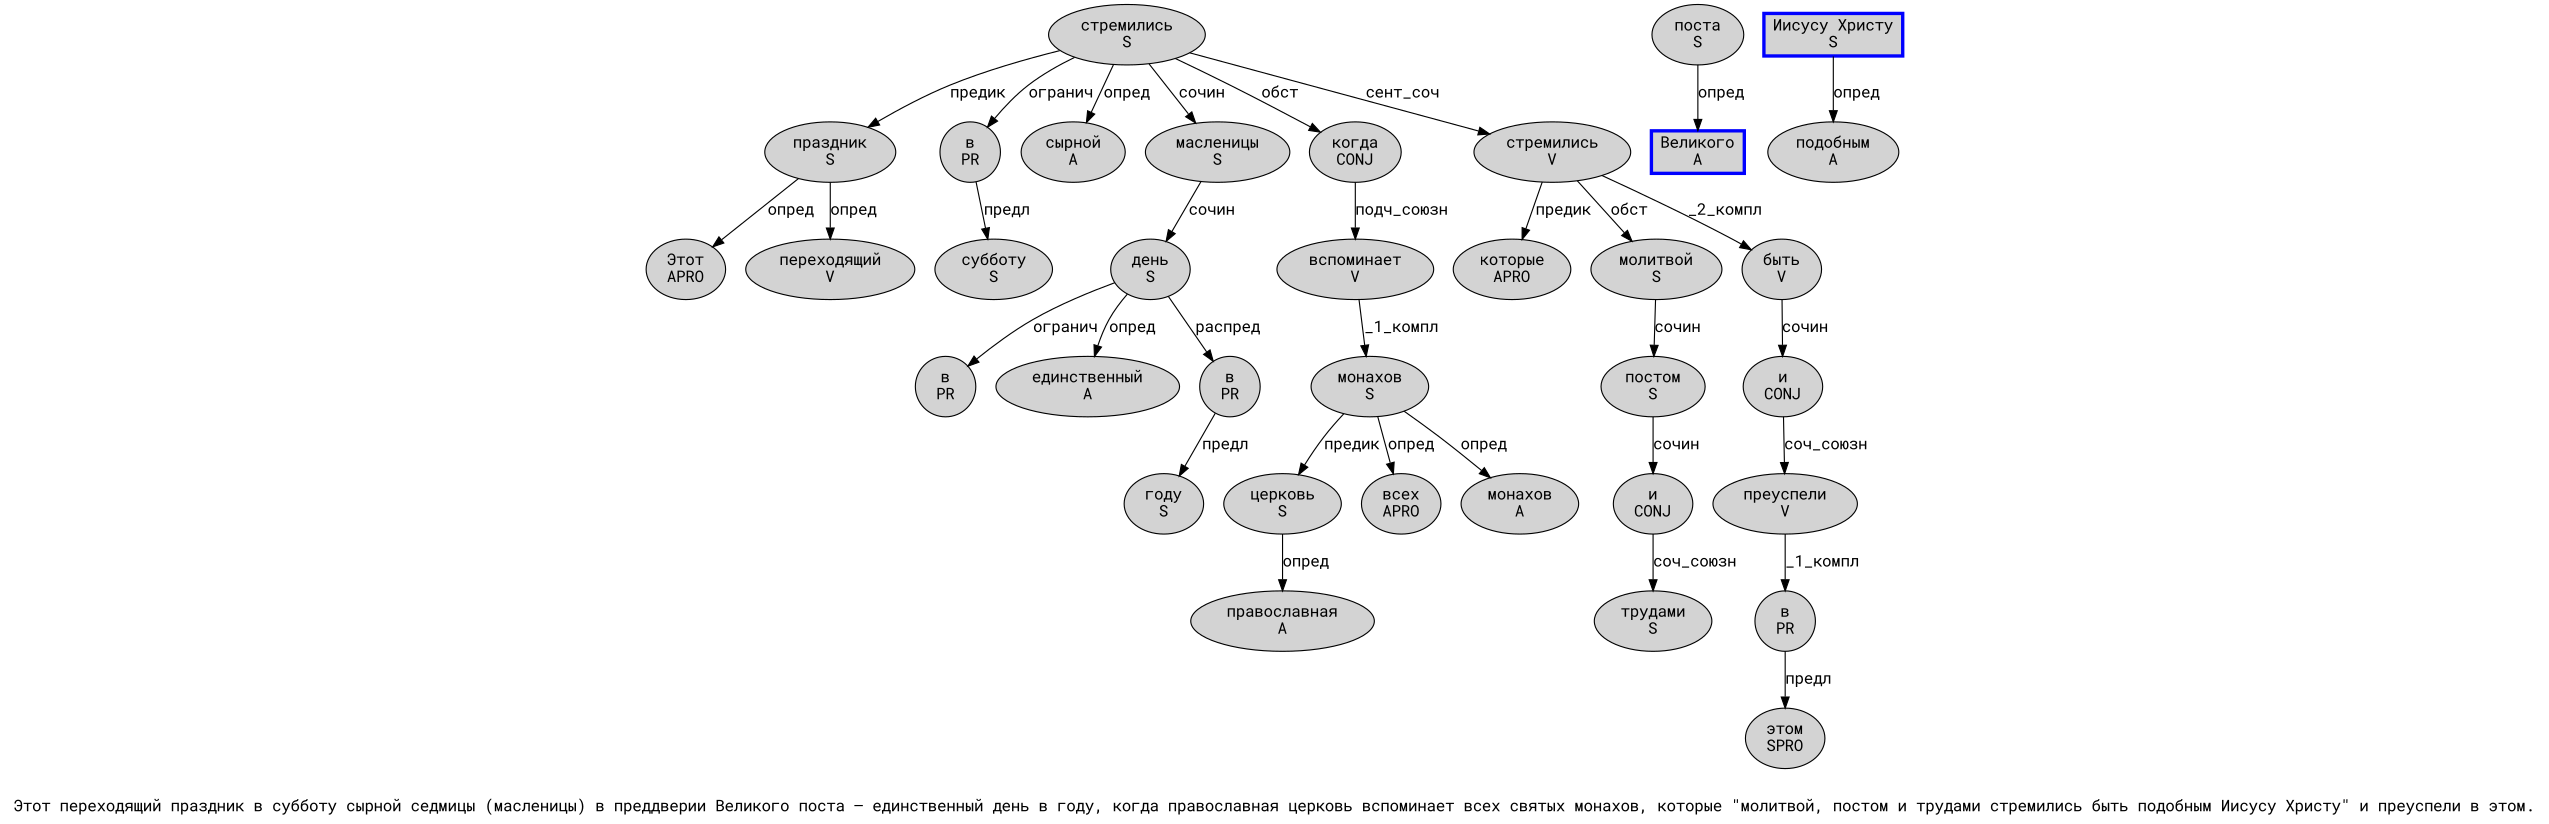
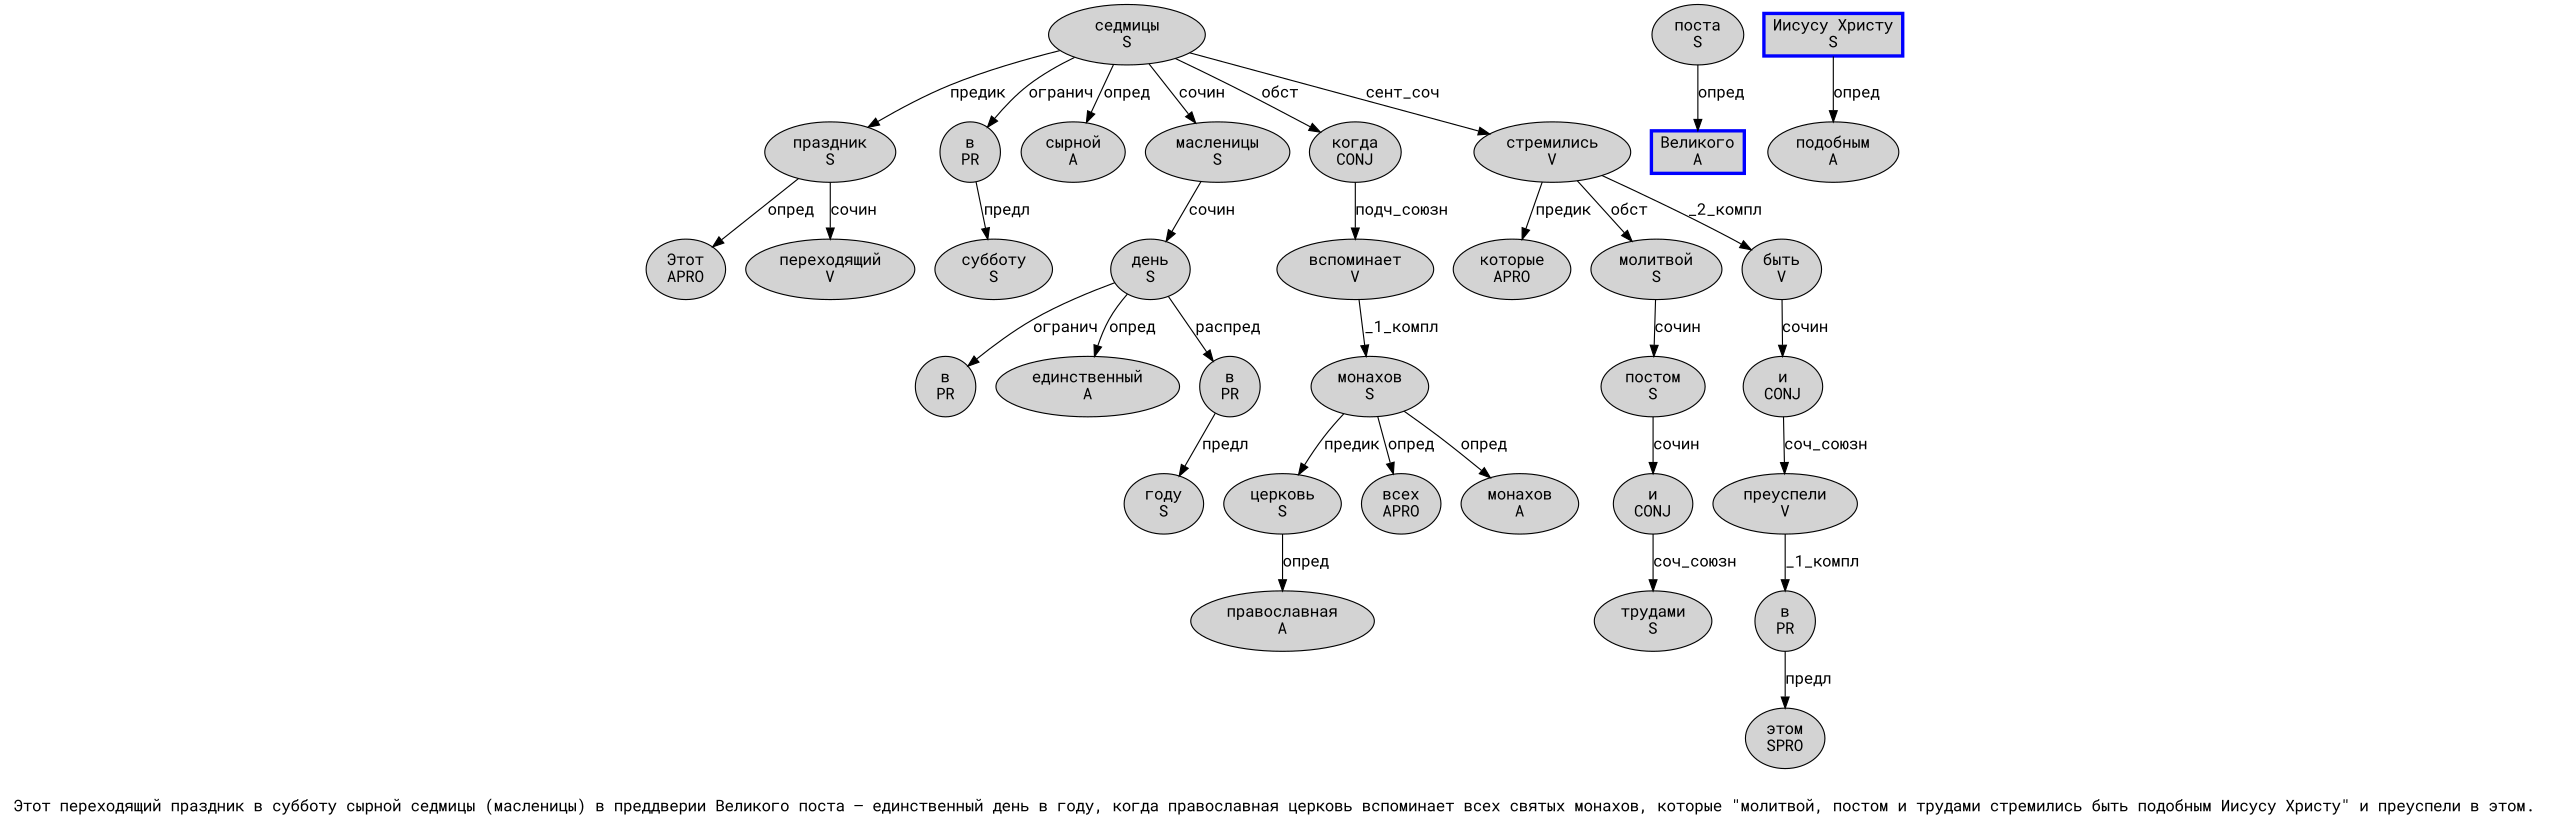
(1127, 35) -> (1127, 35)
(854, 211) -> (854, 211)
